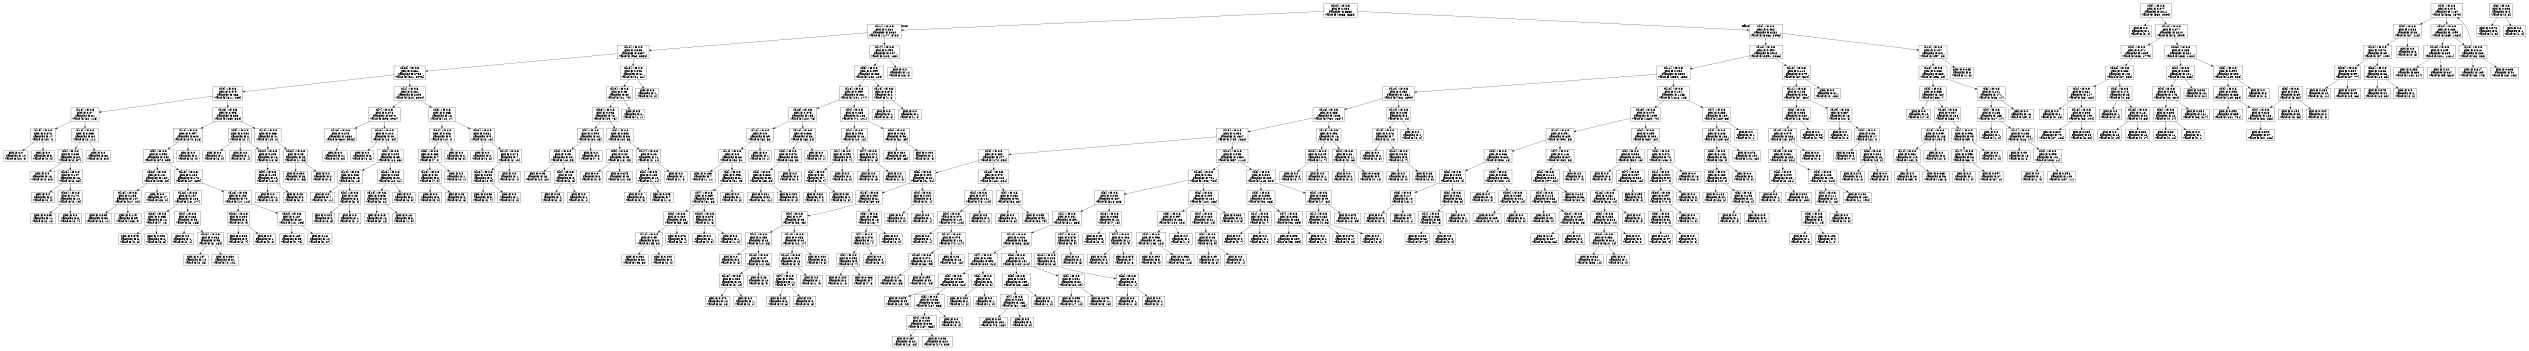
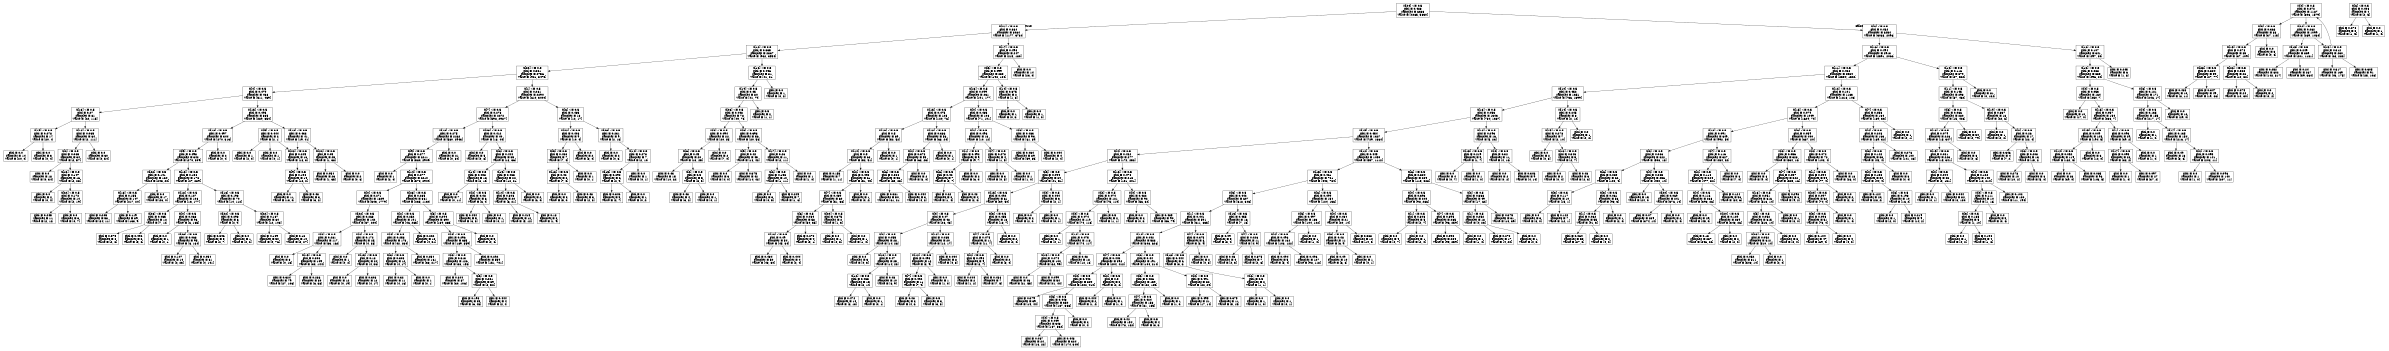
(2276, 103) -> (470, 270)
none -> (433, 145)
(1218, 208) -> (1351, 229)
(951, 218) -> (1080, 218)
